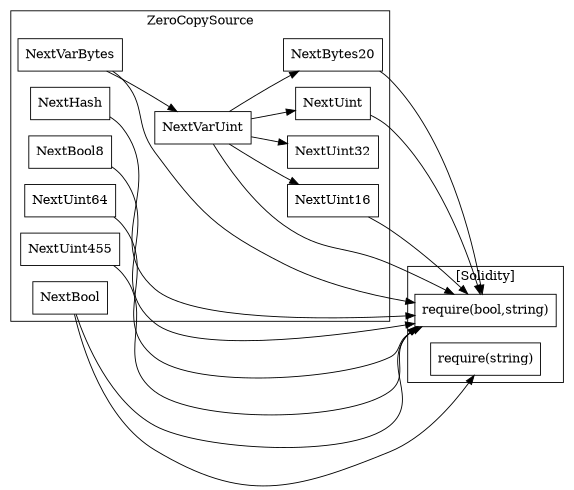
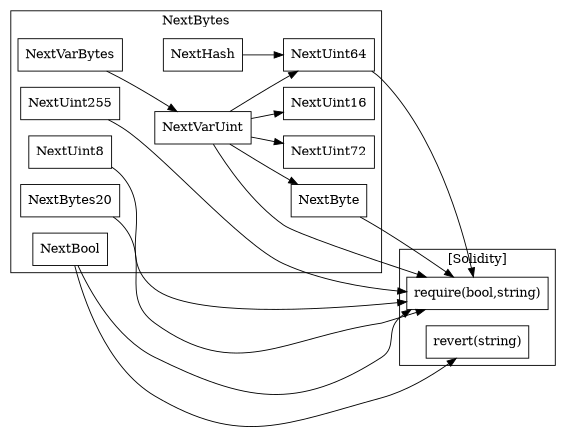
(200, 21) -> (196, 21)
(260, 93) -> (260, 93)
(333, 103) -> (329, 201)
(70, 152) -> (70, 152)
(333, 152) -> (329, 152)
(224, 229) -> none
(70, 249) -> (70, 103)
(417, 250) -> none
(185, 303) -> (258, 55)
(486, 359) -> (477, 342)
